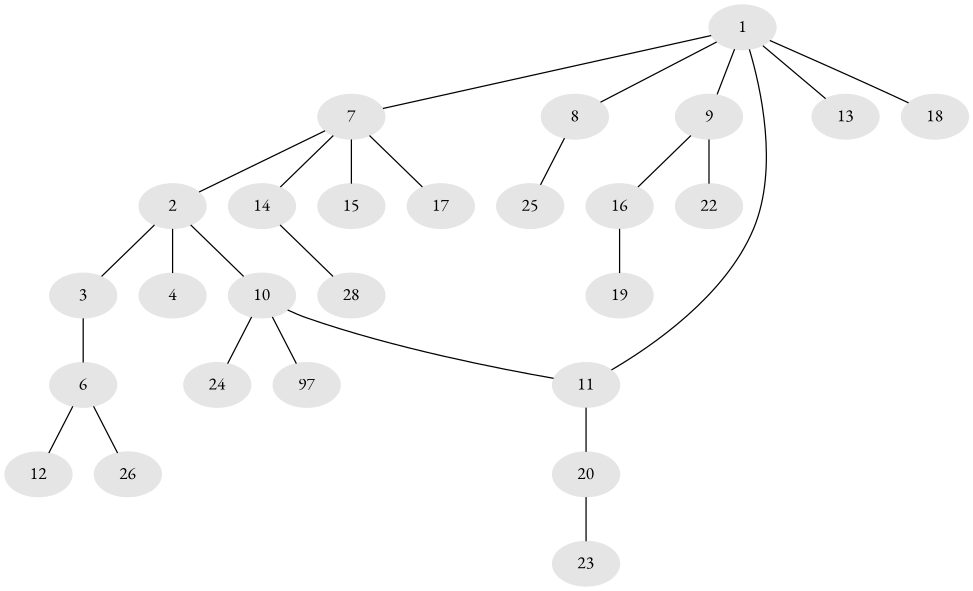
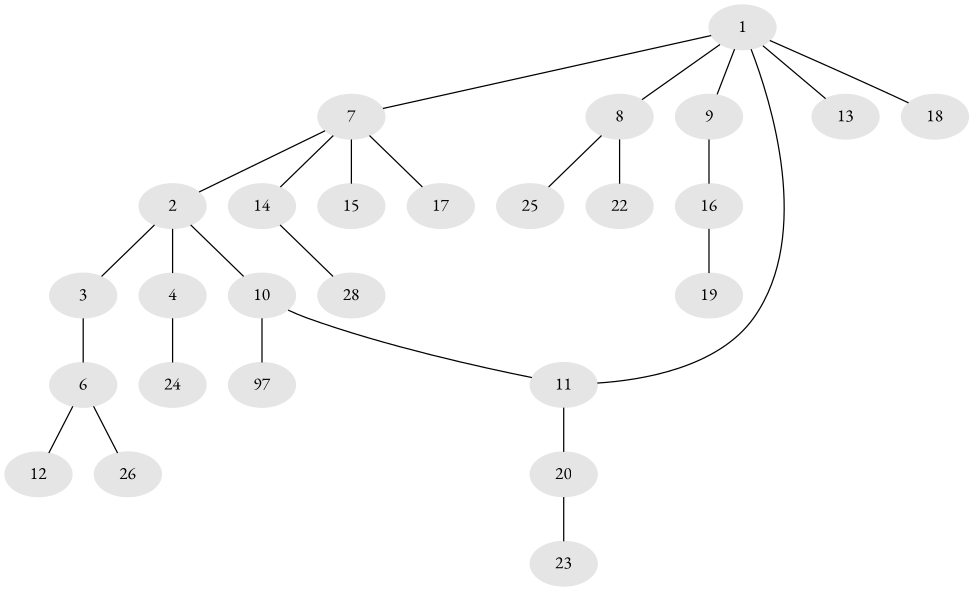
(709, 162) -> (620, 162)
(240, 340) -> (173, 340)
